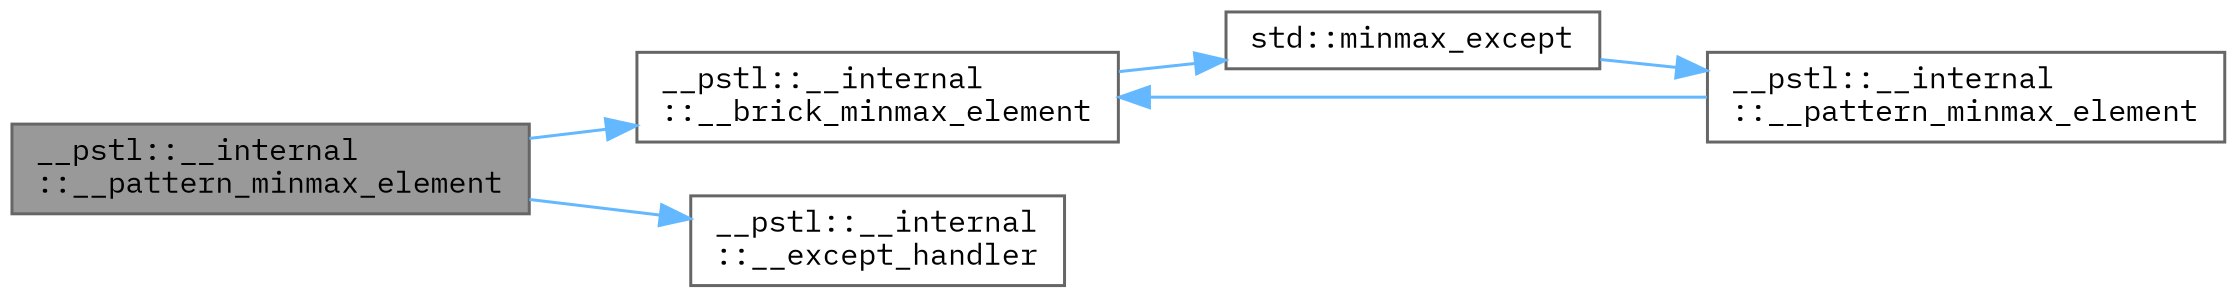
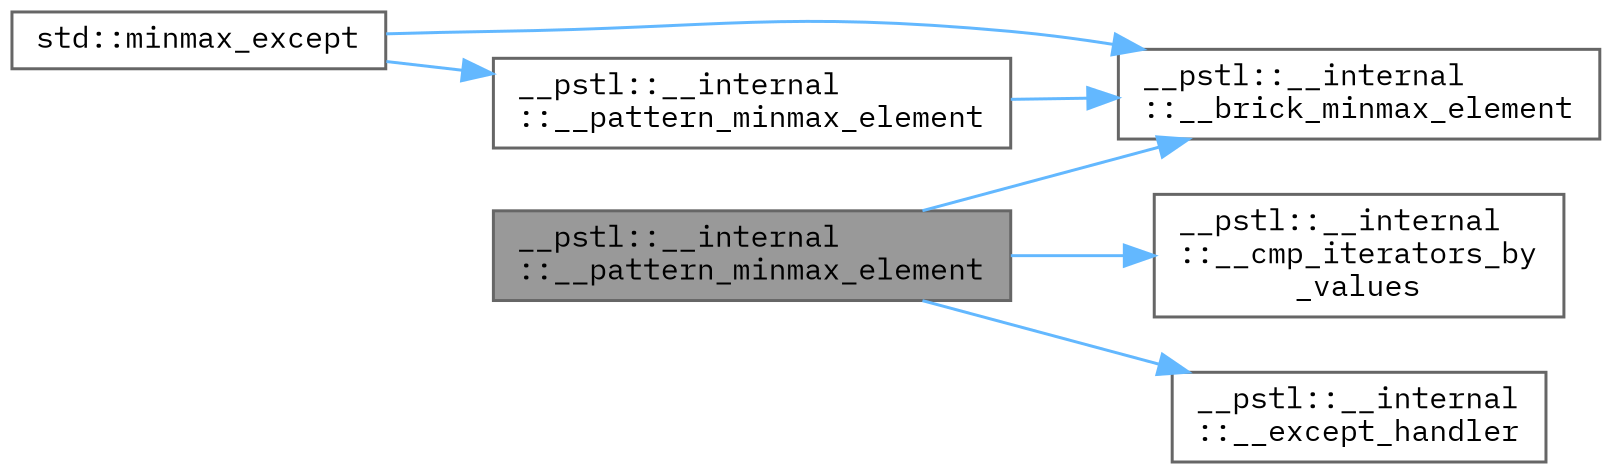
(1157, 68) -> (750, 22)
none -> (1359, 256)
